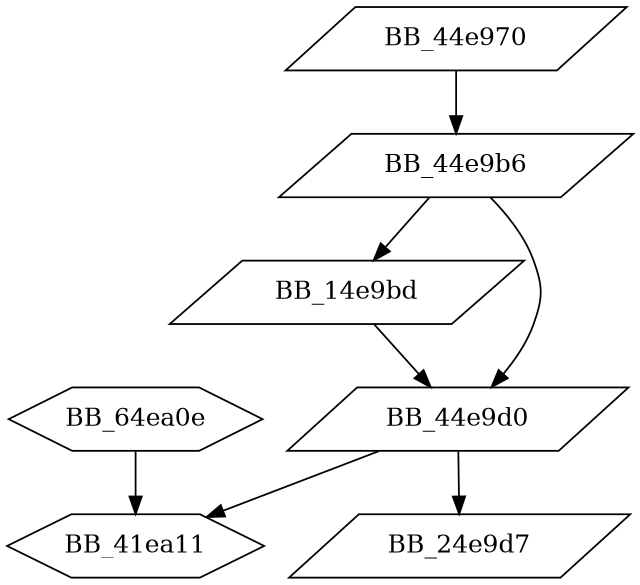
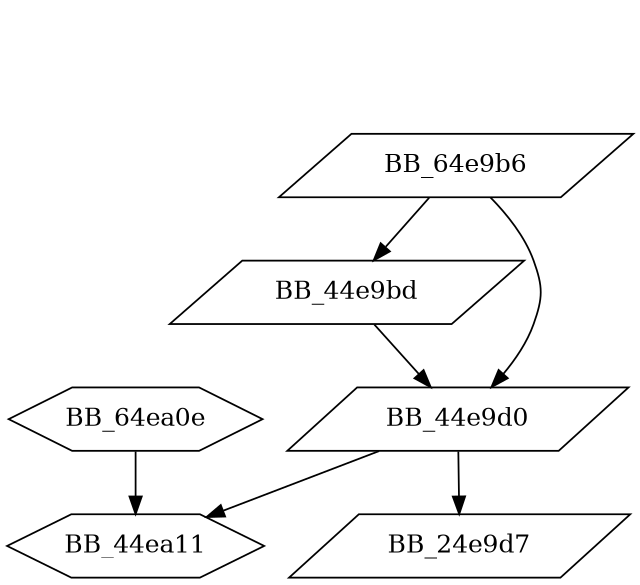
(456, 39) -> none
(456, 166) -> (456, 166)
(347, 292) -> (347, 292)
(136, 546) -> (136, 546)
